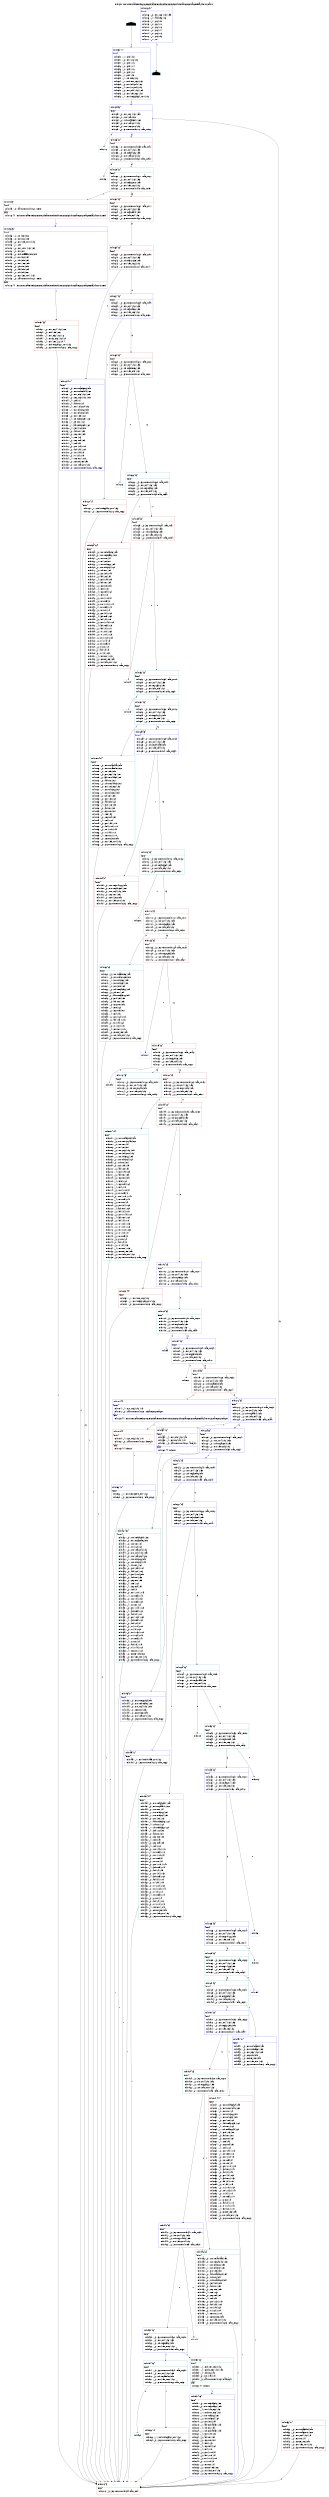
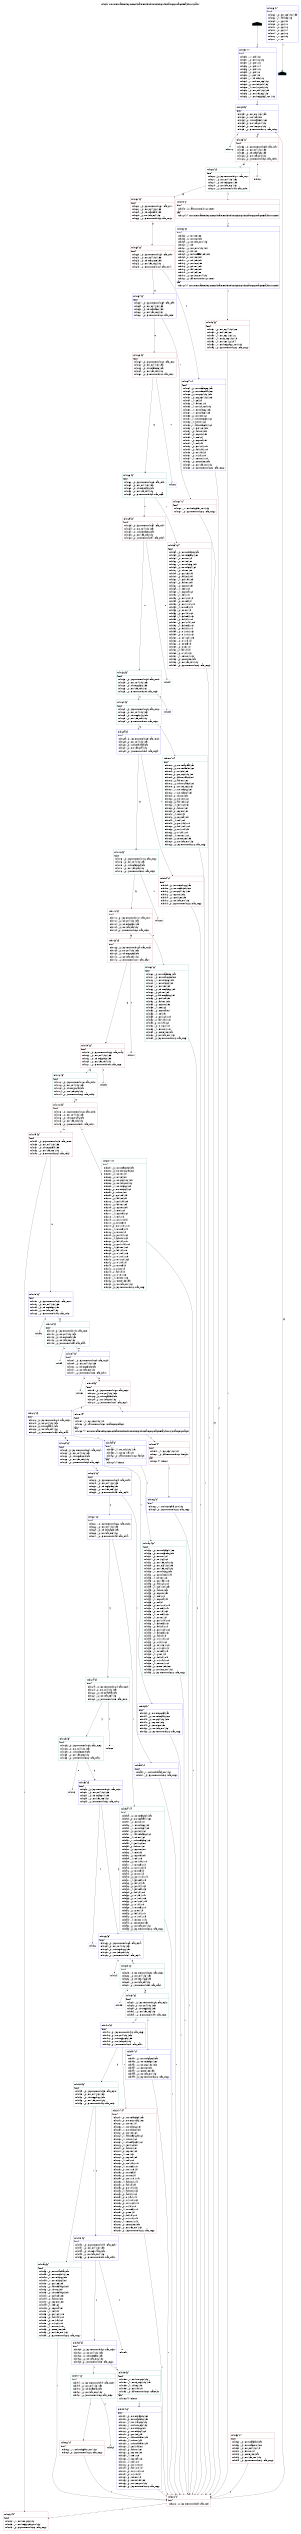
(179, 1070) -> (75, 1099)
none -> (38, 1334)
(110, 1891) -> (108, 2511)
